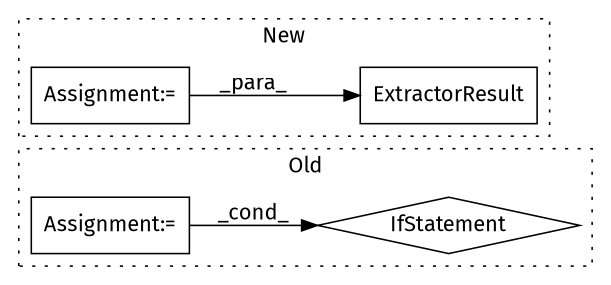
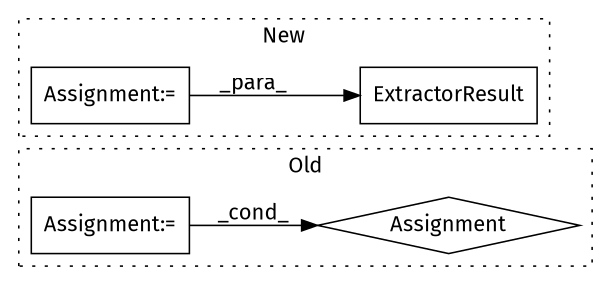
(449, 225) -> (449, 225)
